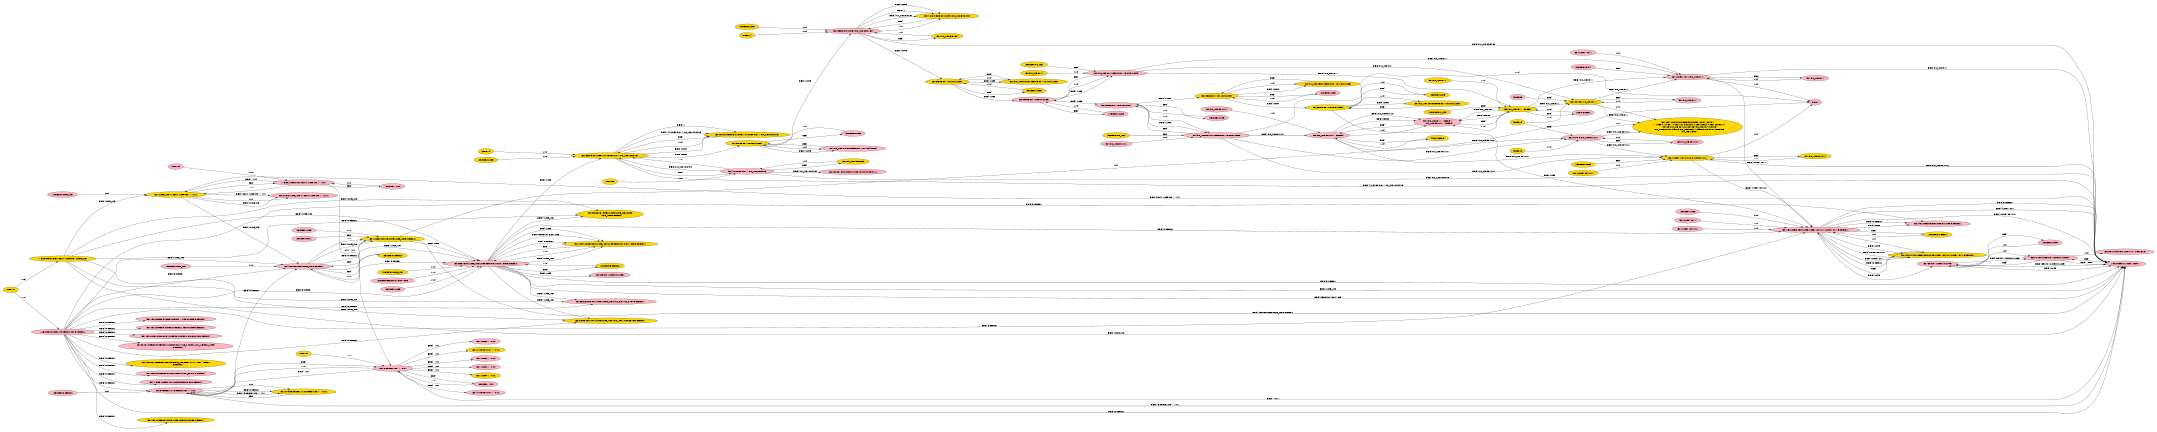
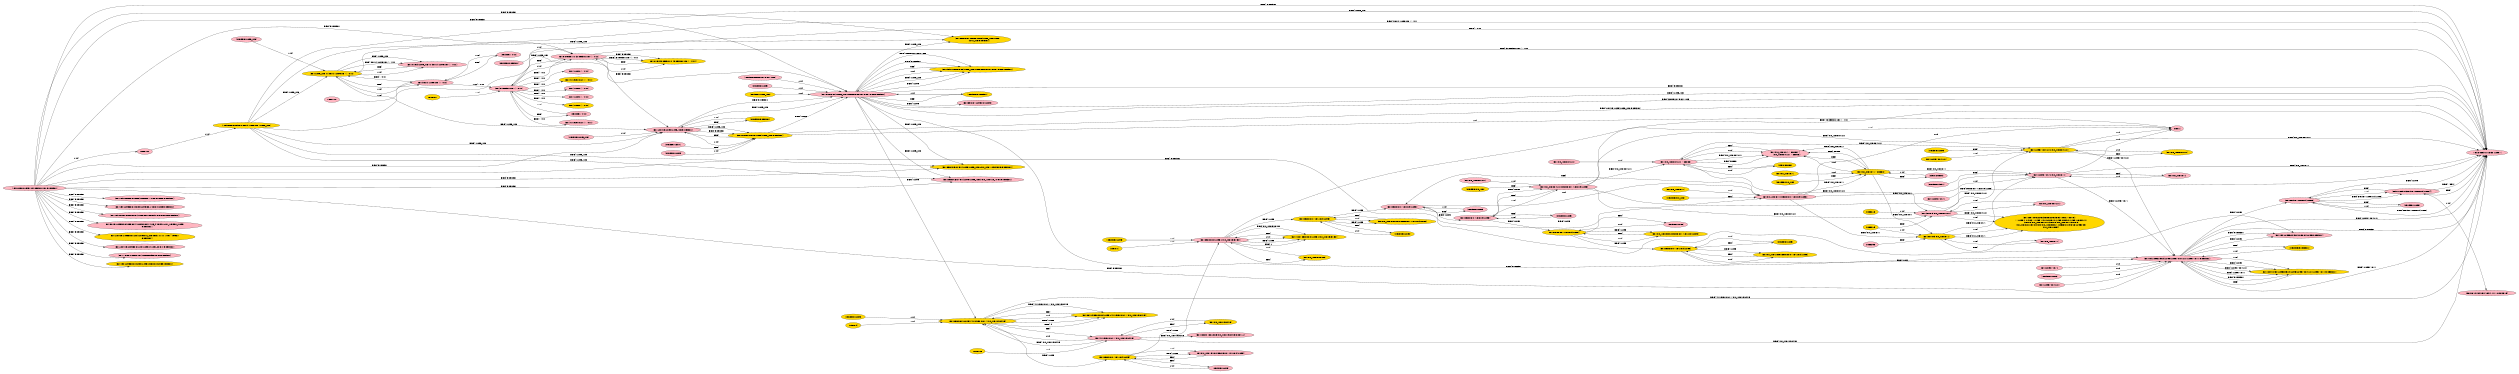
(1484, 44) -> (1834, 120)
none -> (383, 69)
none -> (1973, 134)
(304, 183) -> (432, 83)
none -> (2028, 189)
(11, 290) -> (145, 152)
(36, 310) -> (83, 159)
